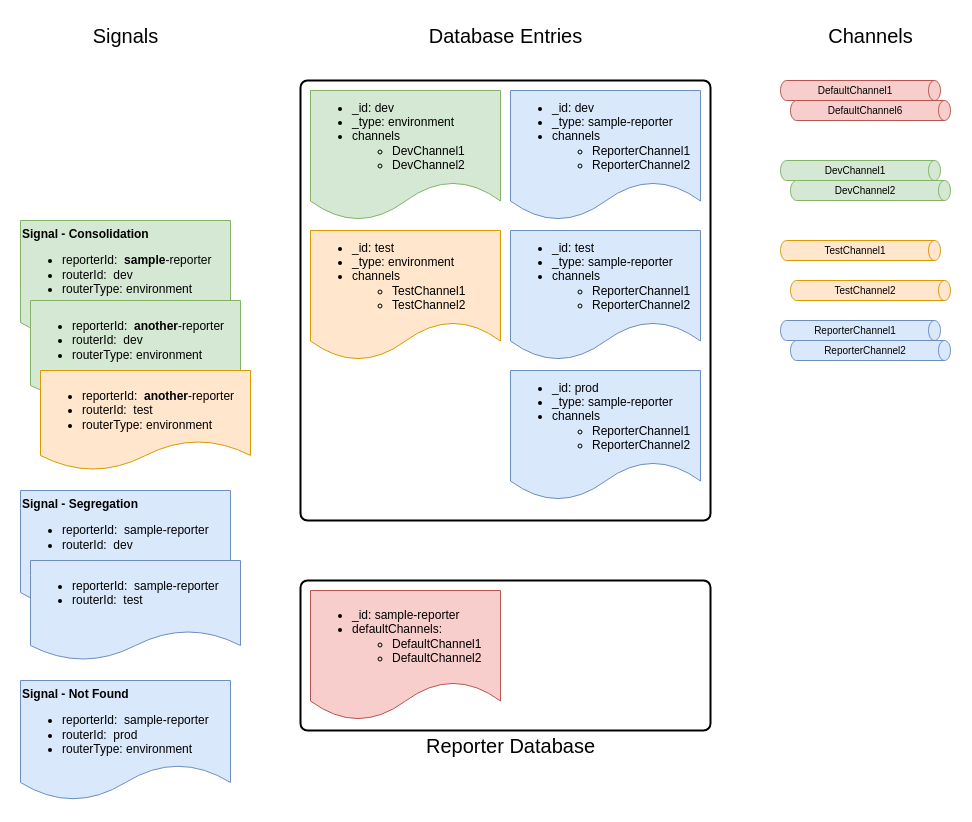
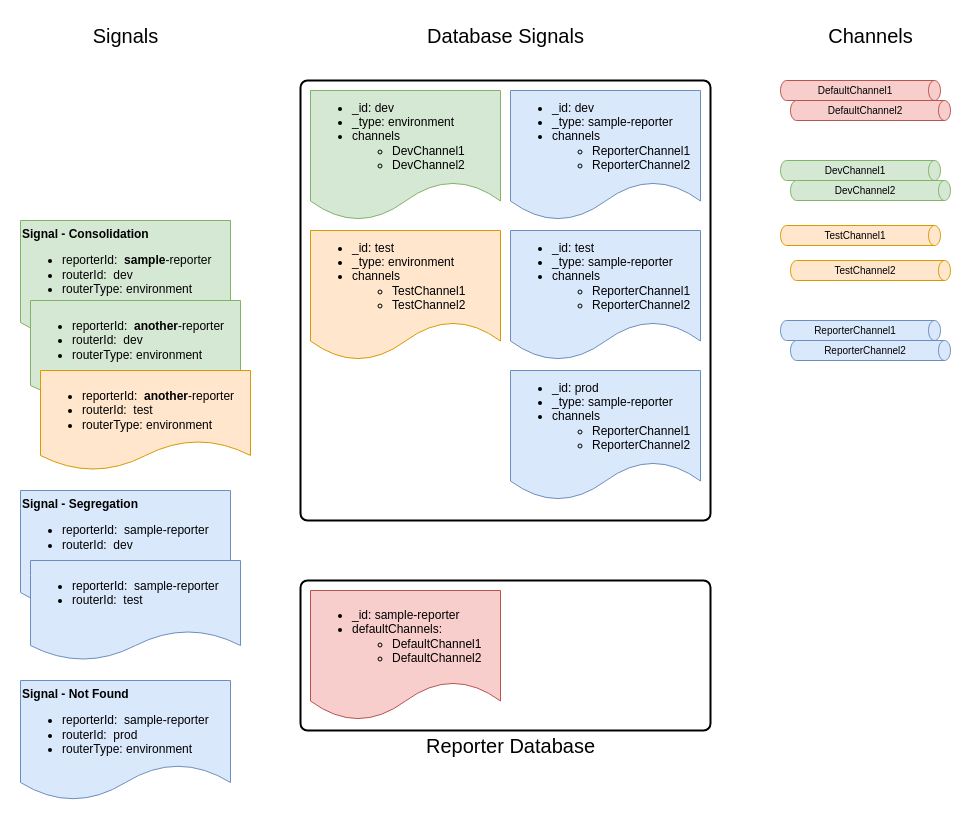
(506, 36) -> (506, 36)
(866, 111) -> (866, 111)
(861, 251) -> (861, 236)
(871, 291) -> (871, 271)
